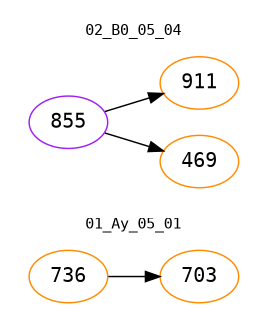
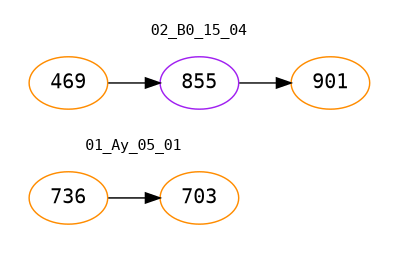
(134, 31) -> (199, 31)
(199, 83) -> (330, 83)
(127, 140) -> (127, 83)
